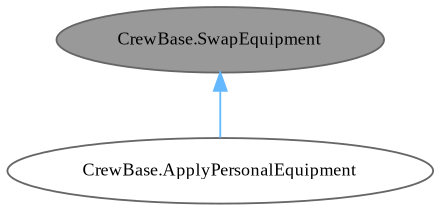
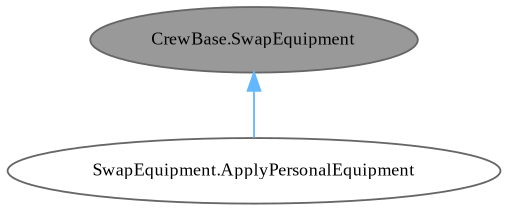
(220, 171) -> (254, 171)
